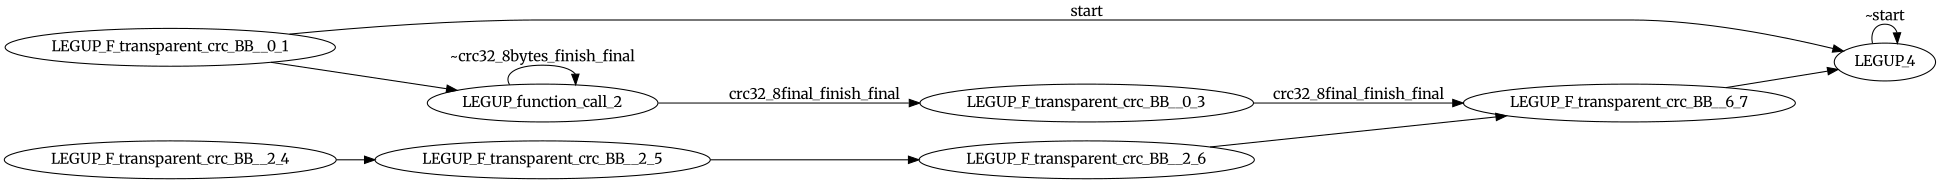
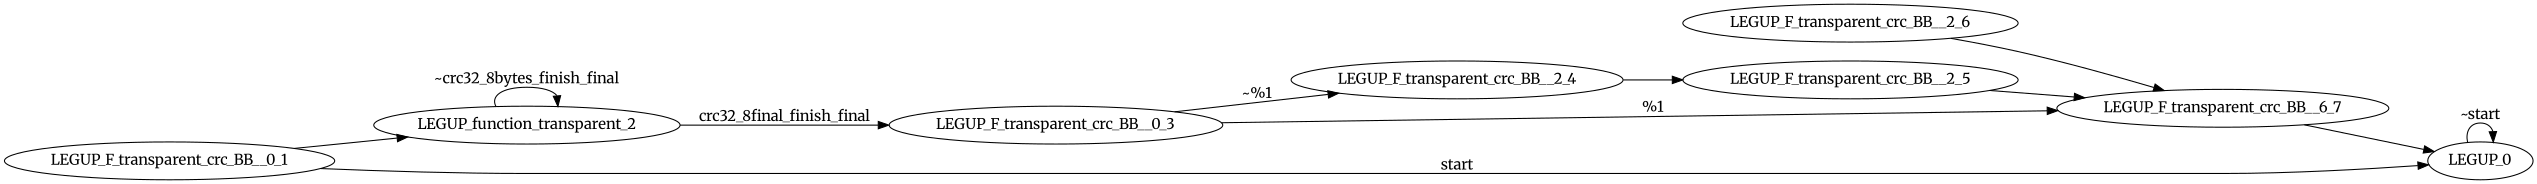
(1885, 62) -> (2480, 161)
(1359, 95) -> (1653, 108)
(543, 103) -> (527, 125)
none -> (1251, 103)
(809, 160) -> (2032, 94)
